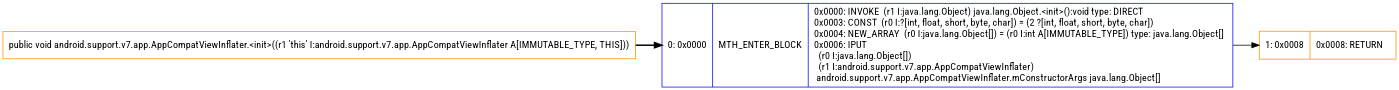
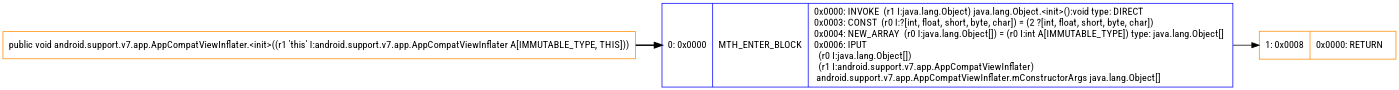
(1353, 45) -> (1353, 45)
